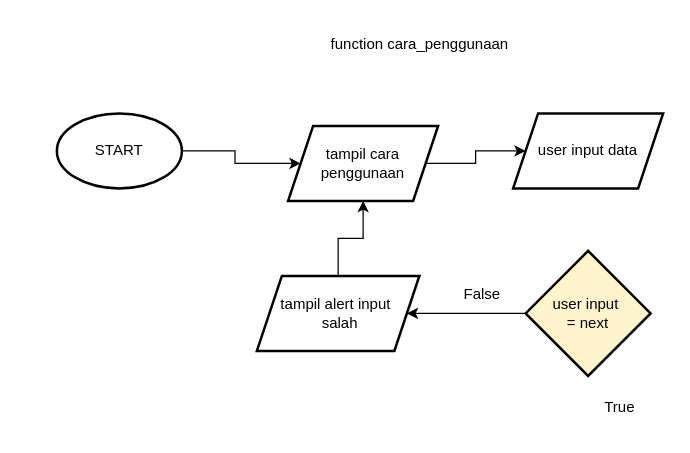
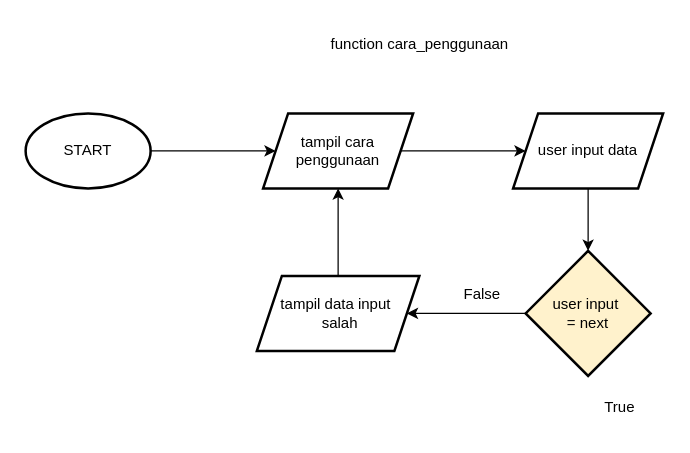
(119, 151) -> (88, 151)
(363, 163) -> (338, 151)
none -> (588, 215)
(338, 313) -> (338, 313)
